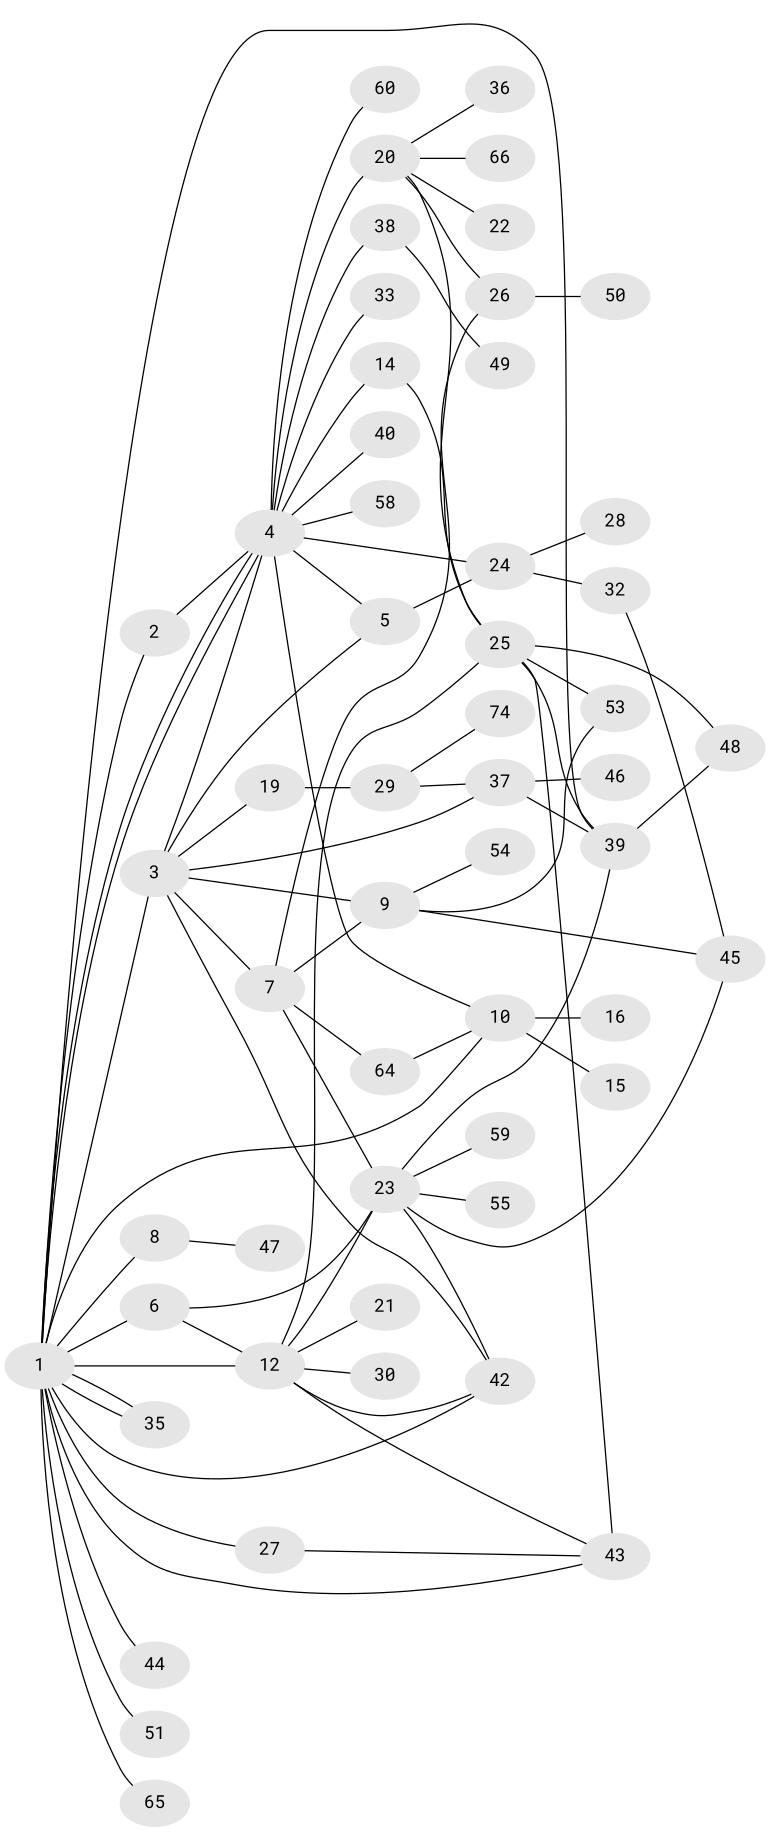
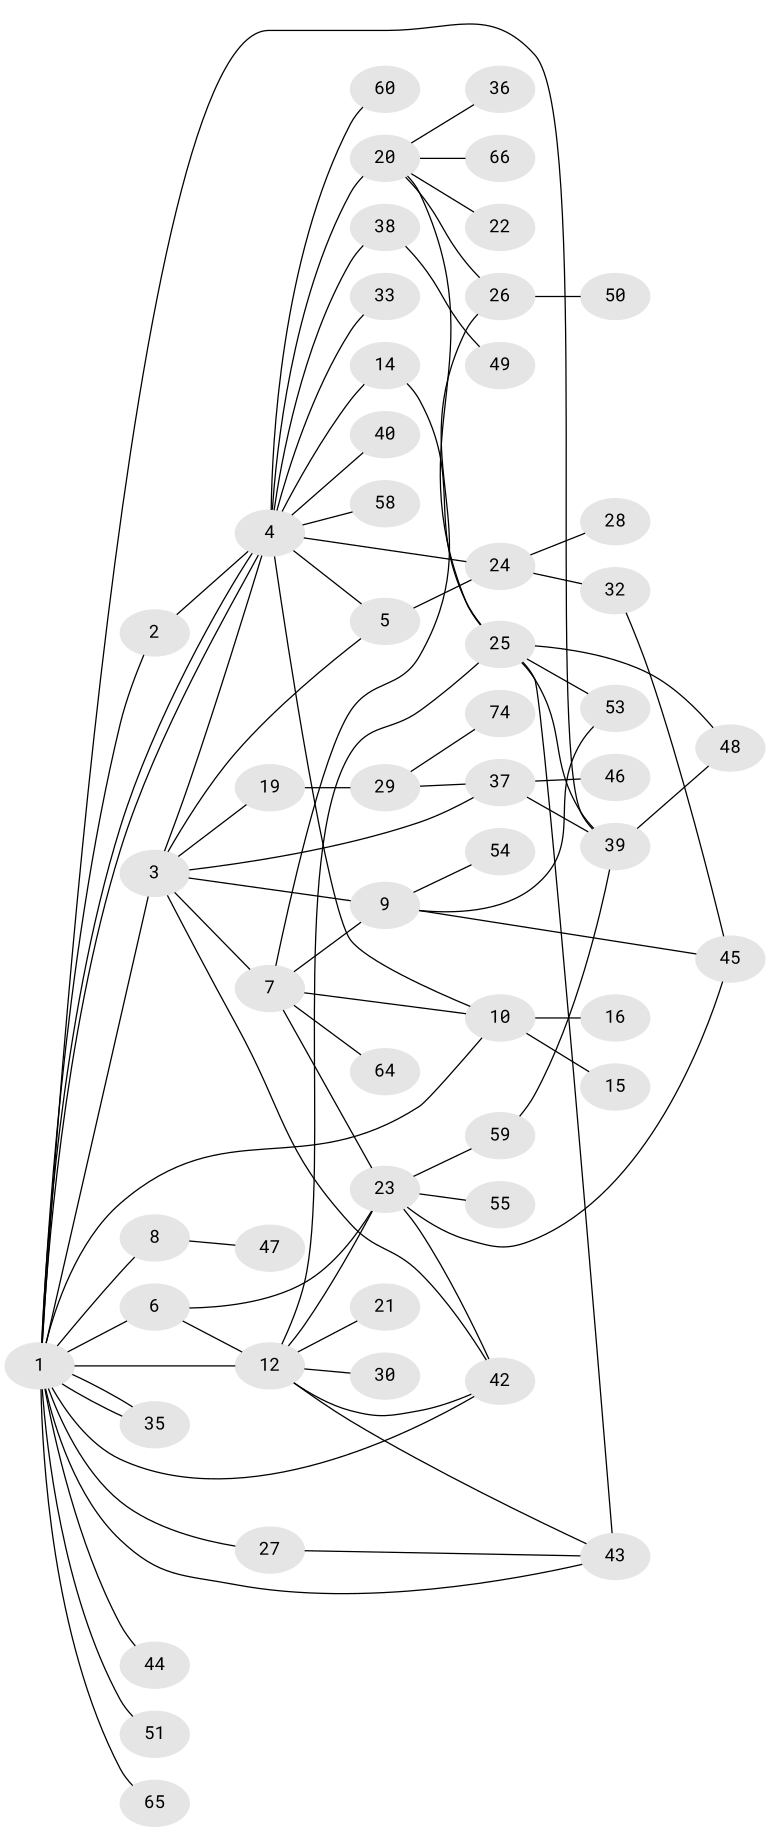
(443, 1045) -> (385, 1003)
(535, 1052) -> (576, 997)
